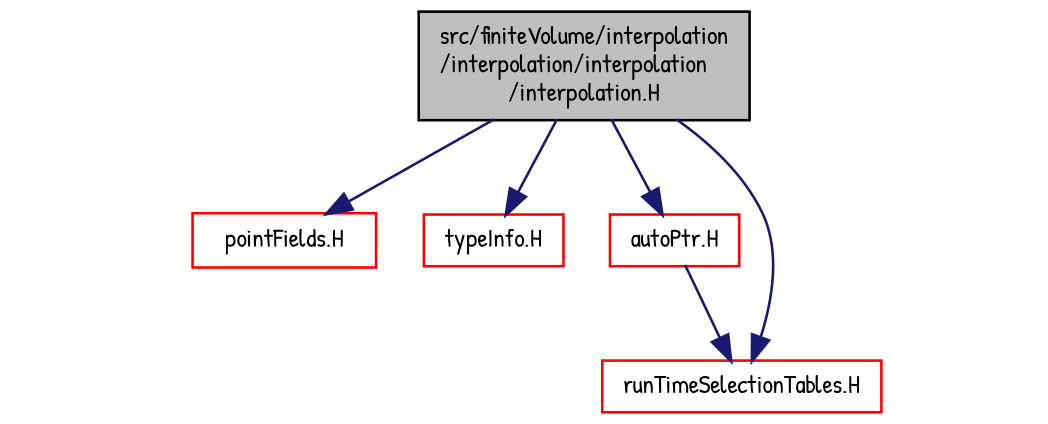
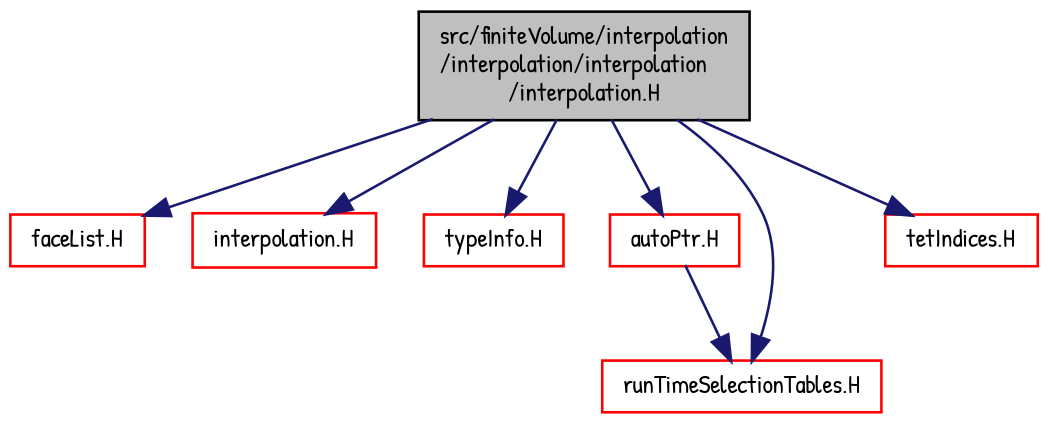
none -> (78, 240)
(284, 240) -> (284, 240)
none -> (962, 240)
